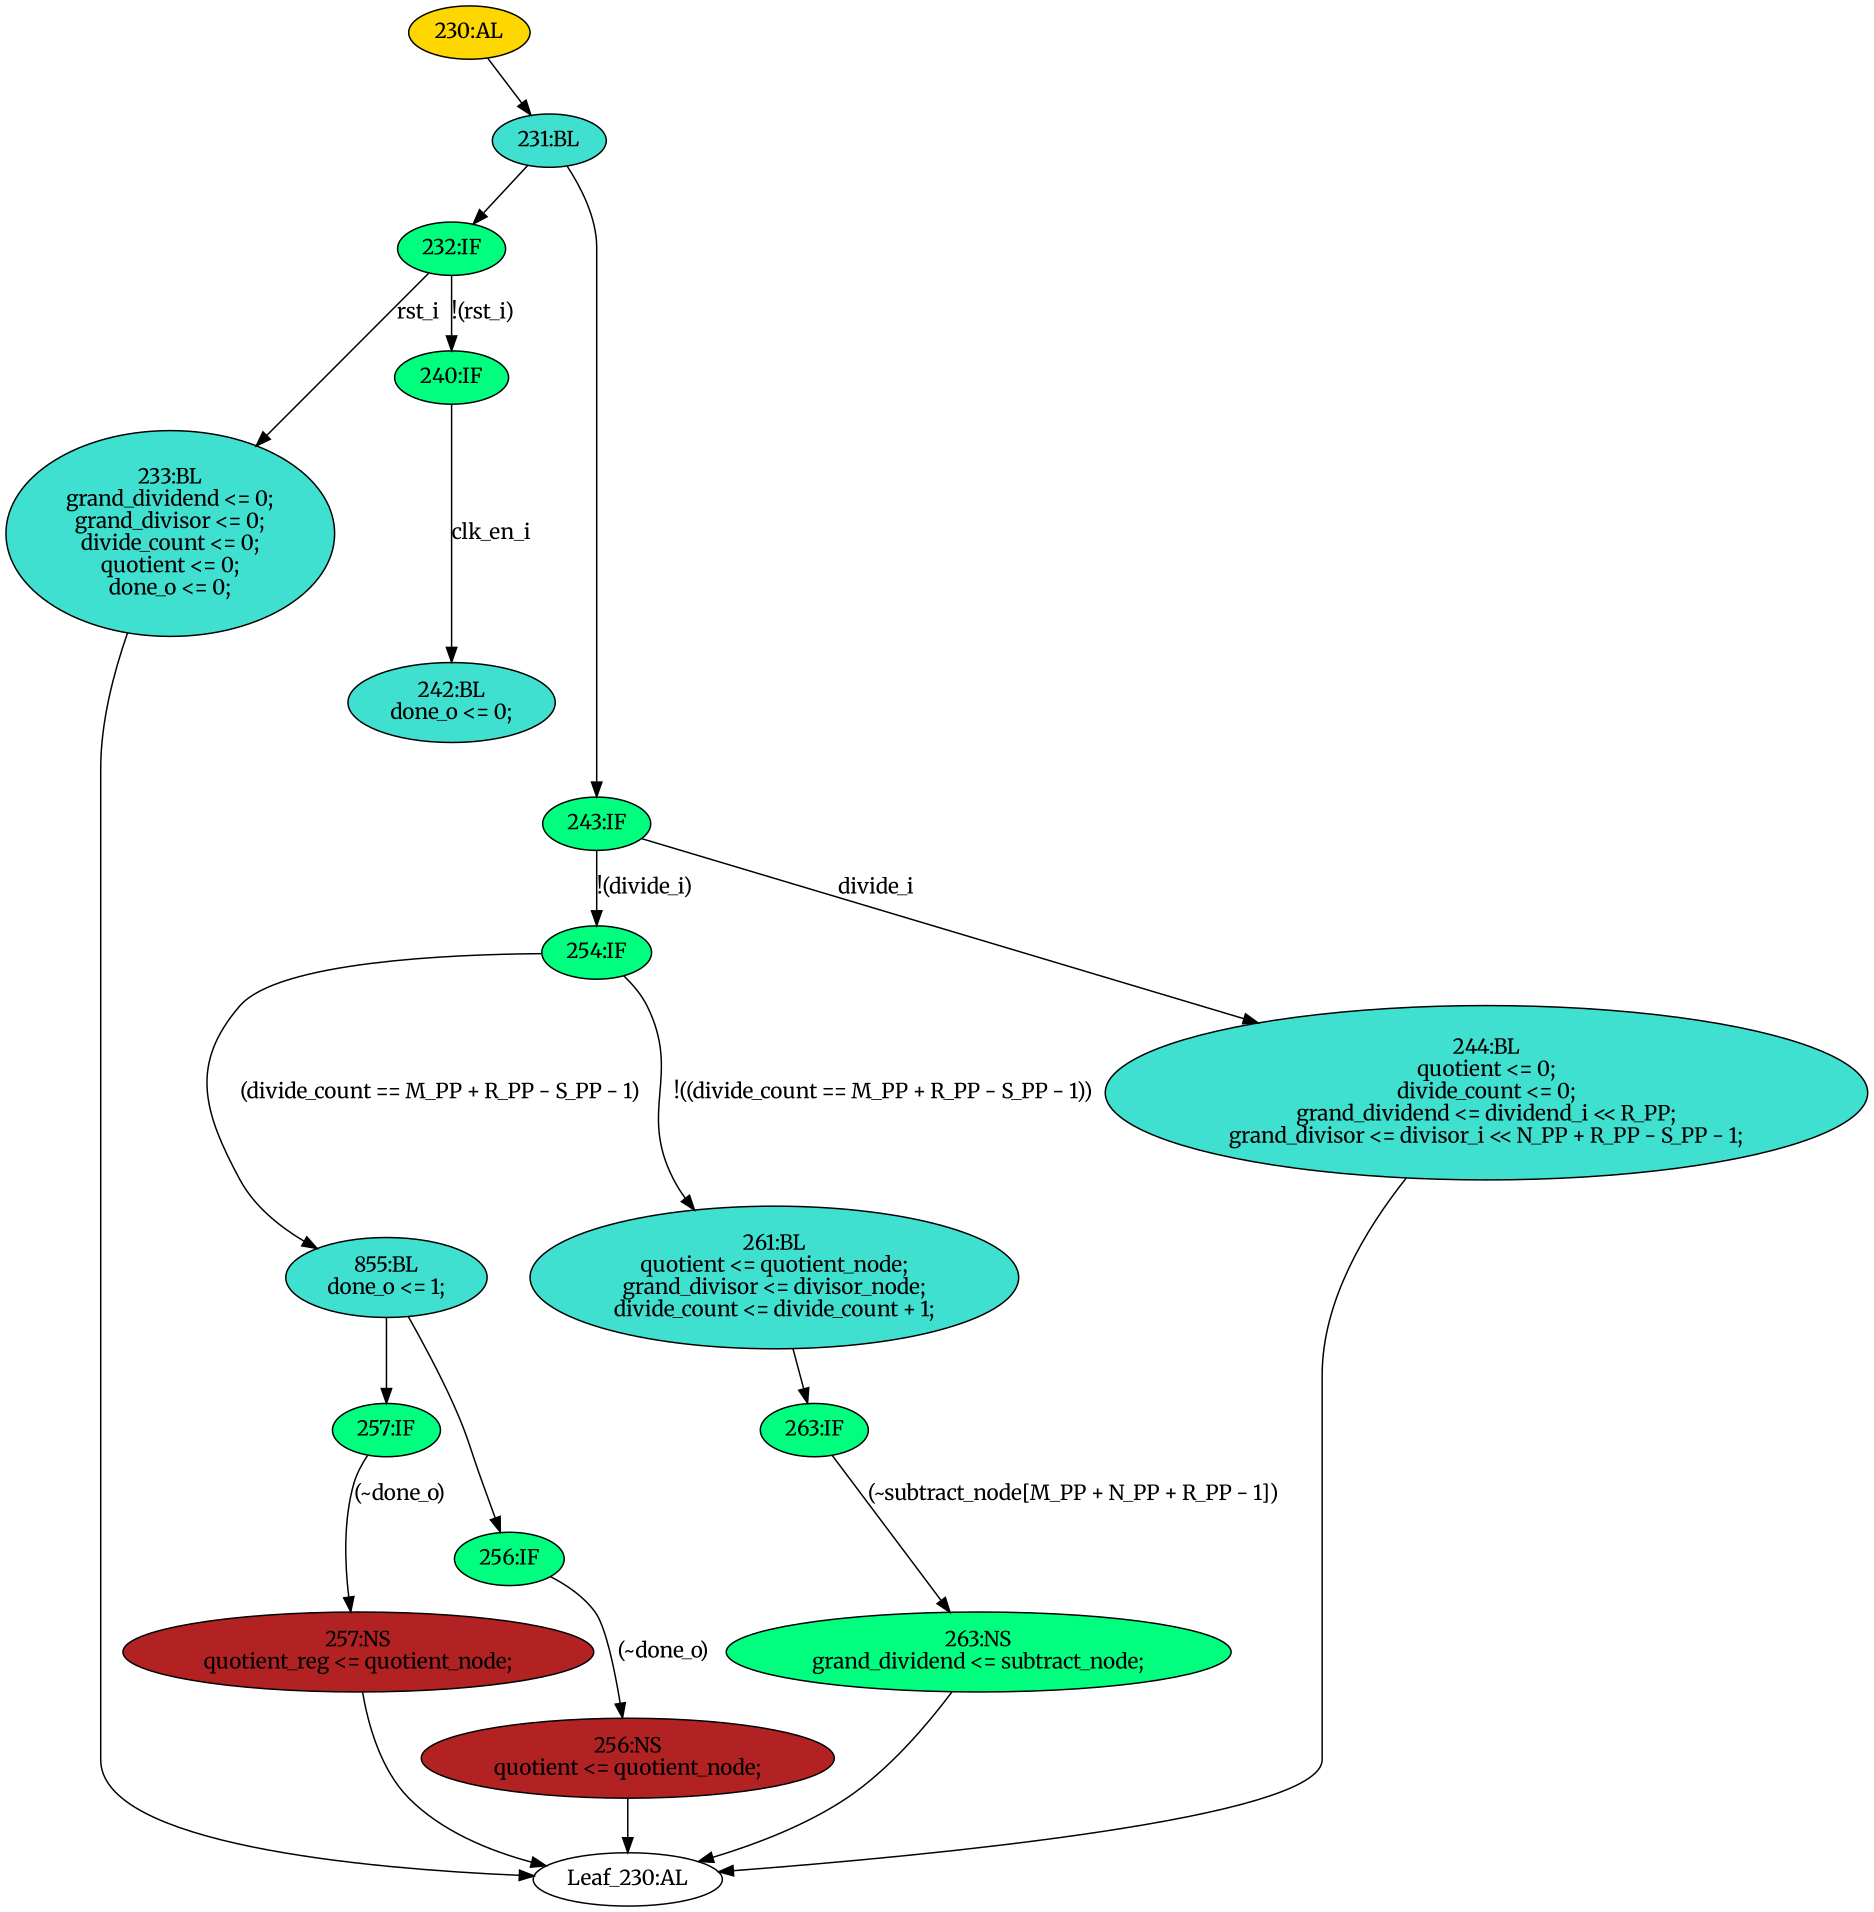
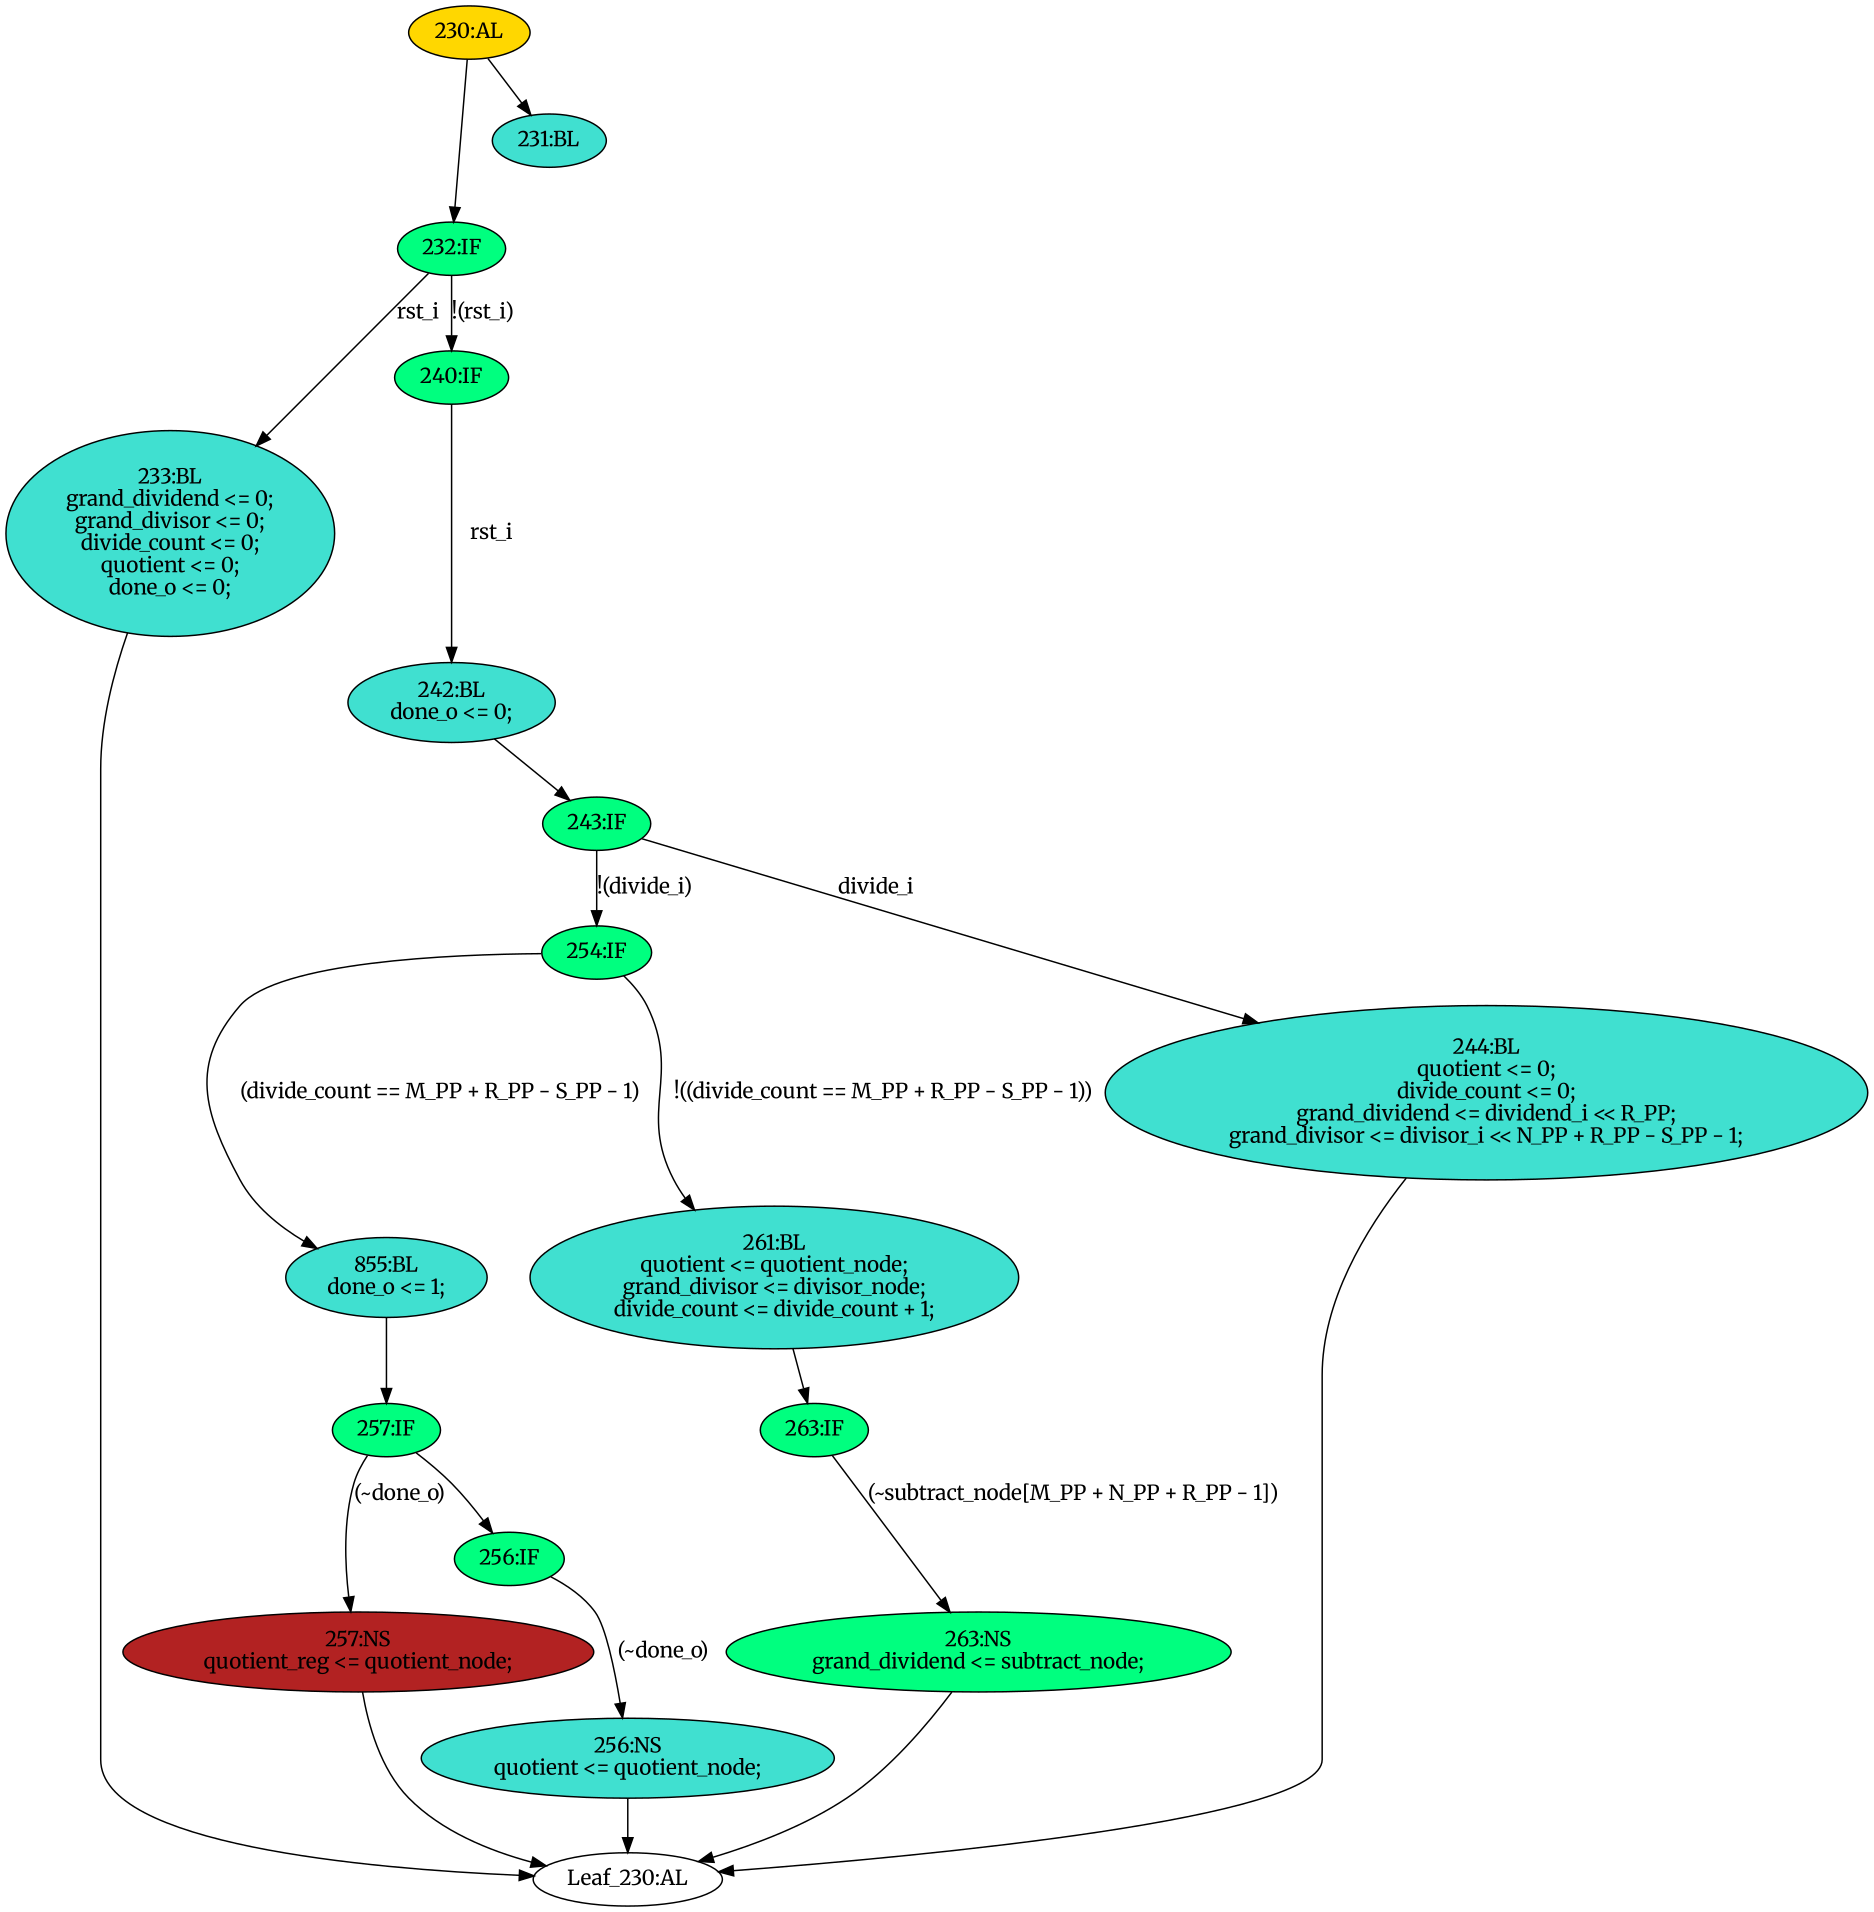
(506, 189) -> (461, 133)
(597, 471) -> (526, 765)
(492, 534) -> (492, 534)
(458, 1415) -> (453, 1484)
(628, 1758) -> (628, 1758)
